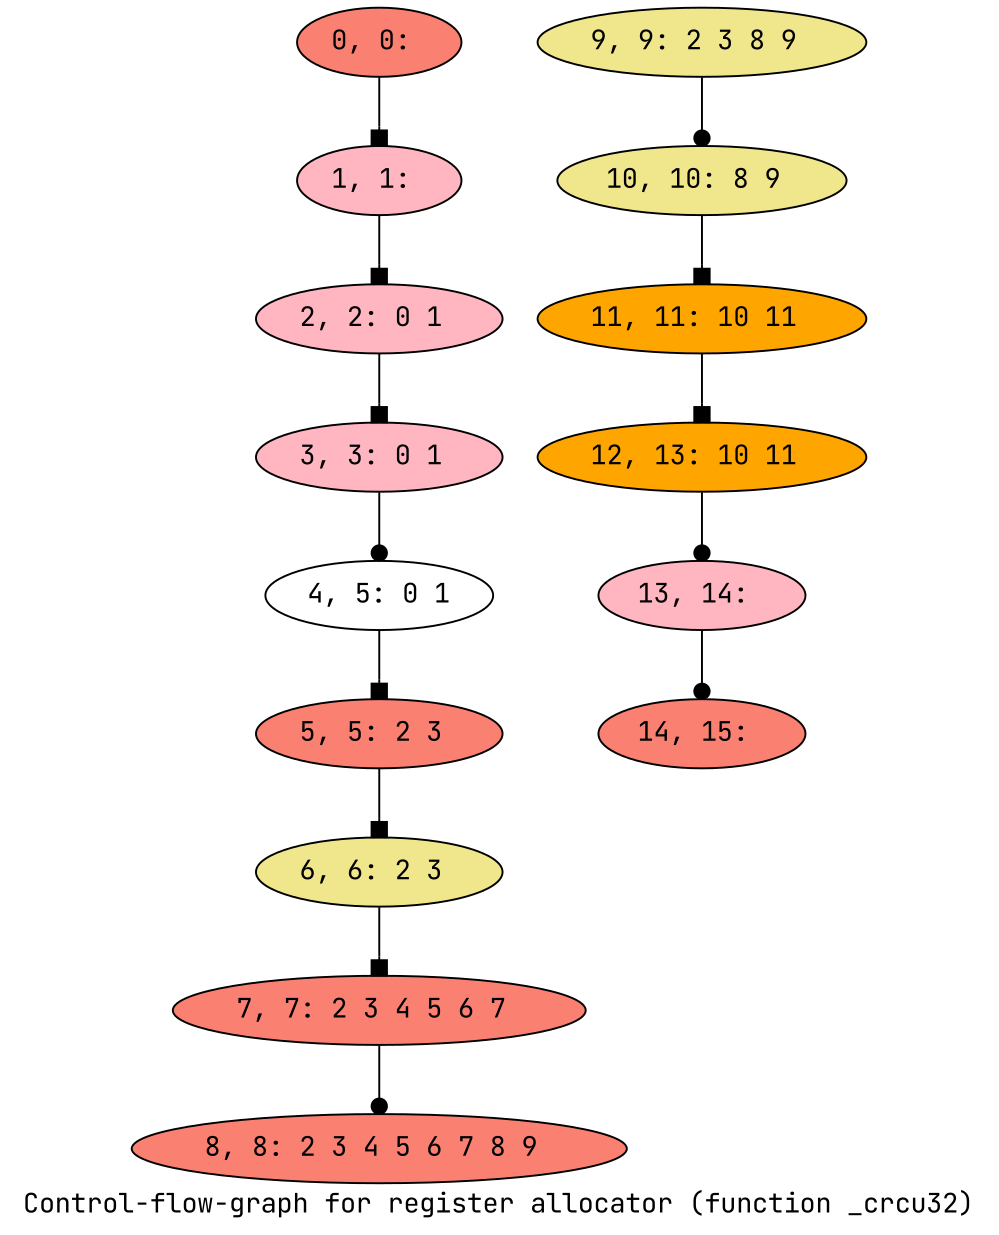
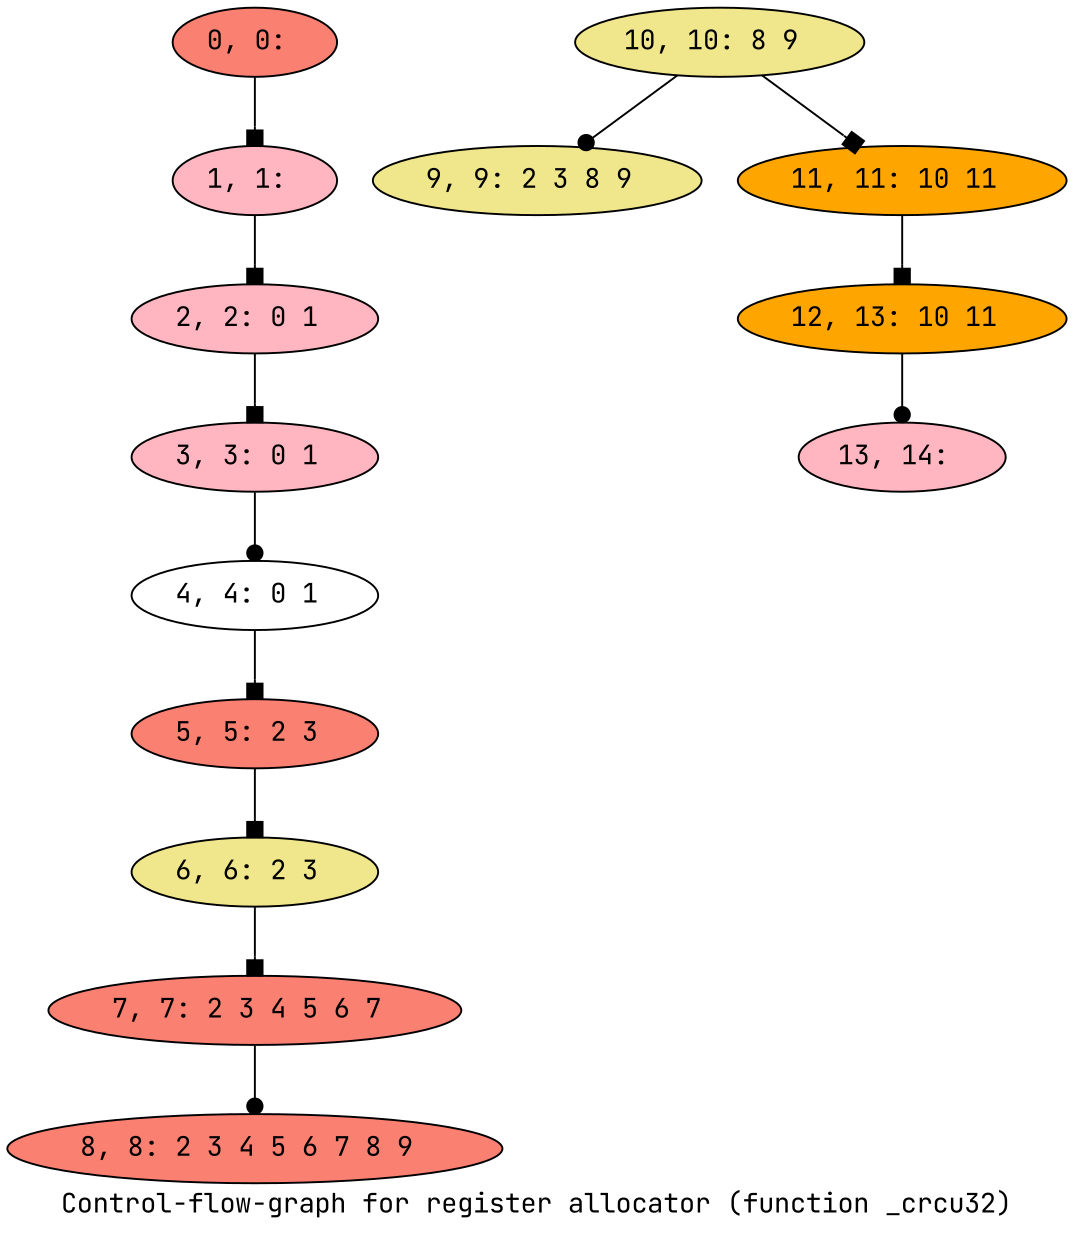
(702, 104) -> (635, 107)
(379, 595) -> (255, 595)
(702, 734) -> none
